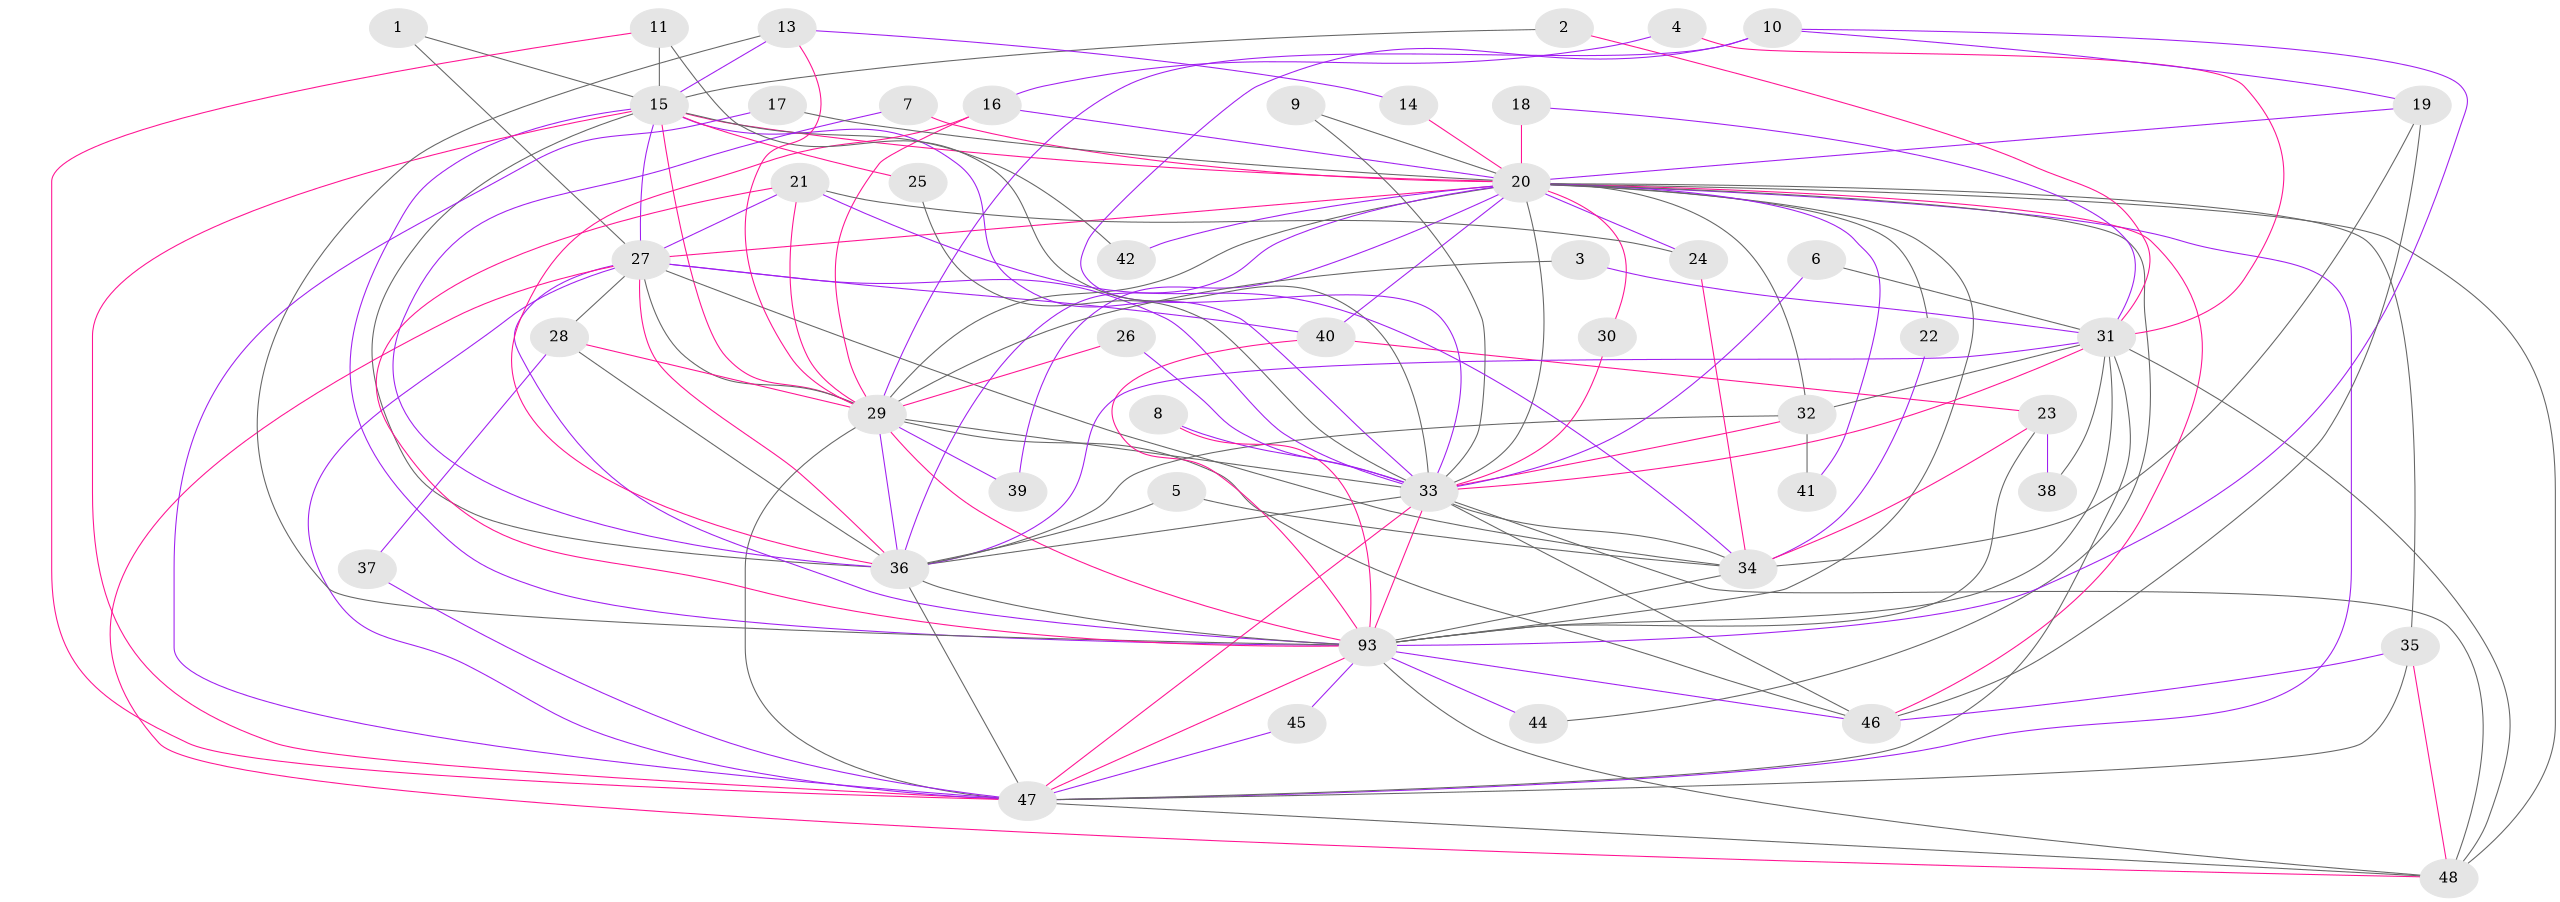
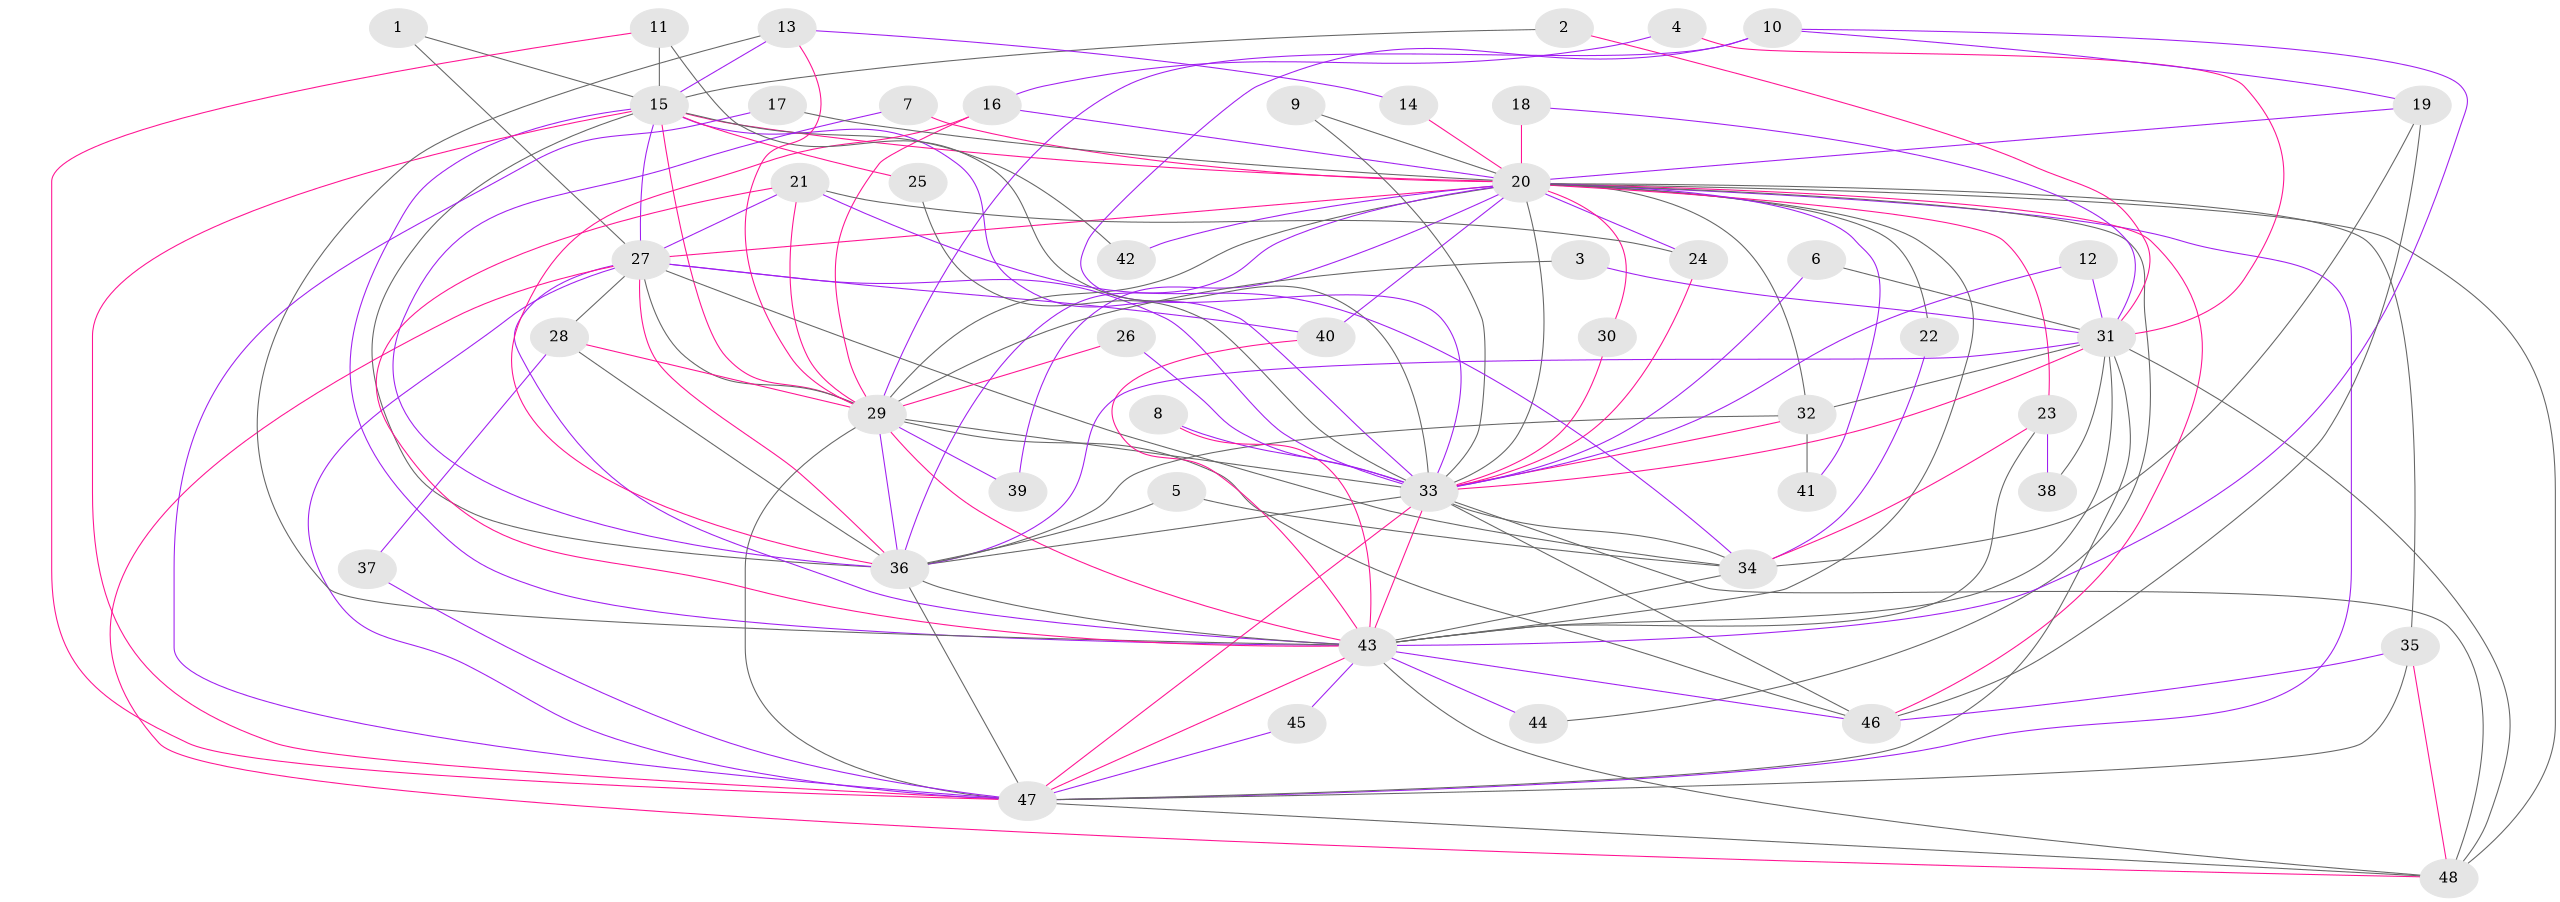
none -> (2088, 260)
(1687, 376) -> (1861, 210)
(1722, 408) -> (1611, 412)
(1368, 647) -> (1368, 647)
